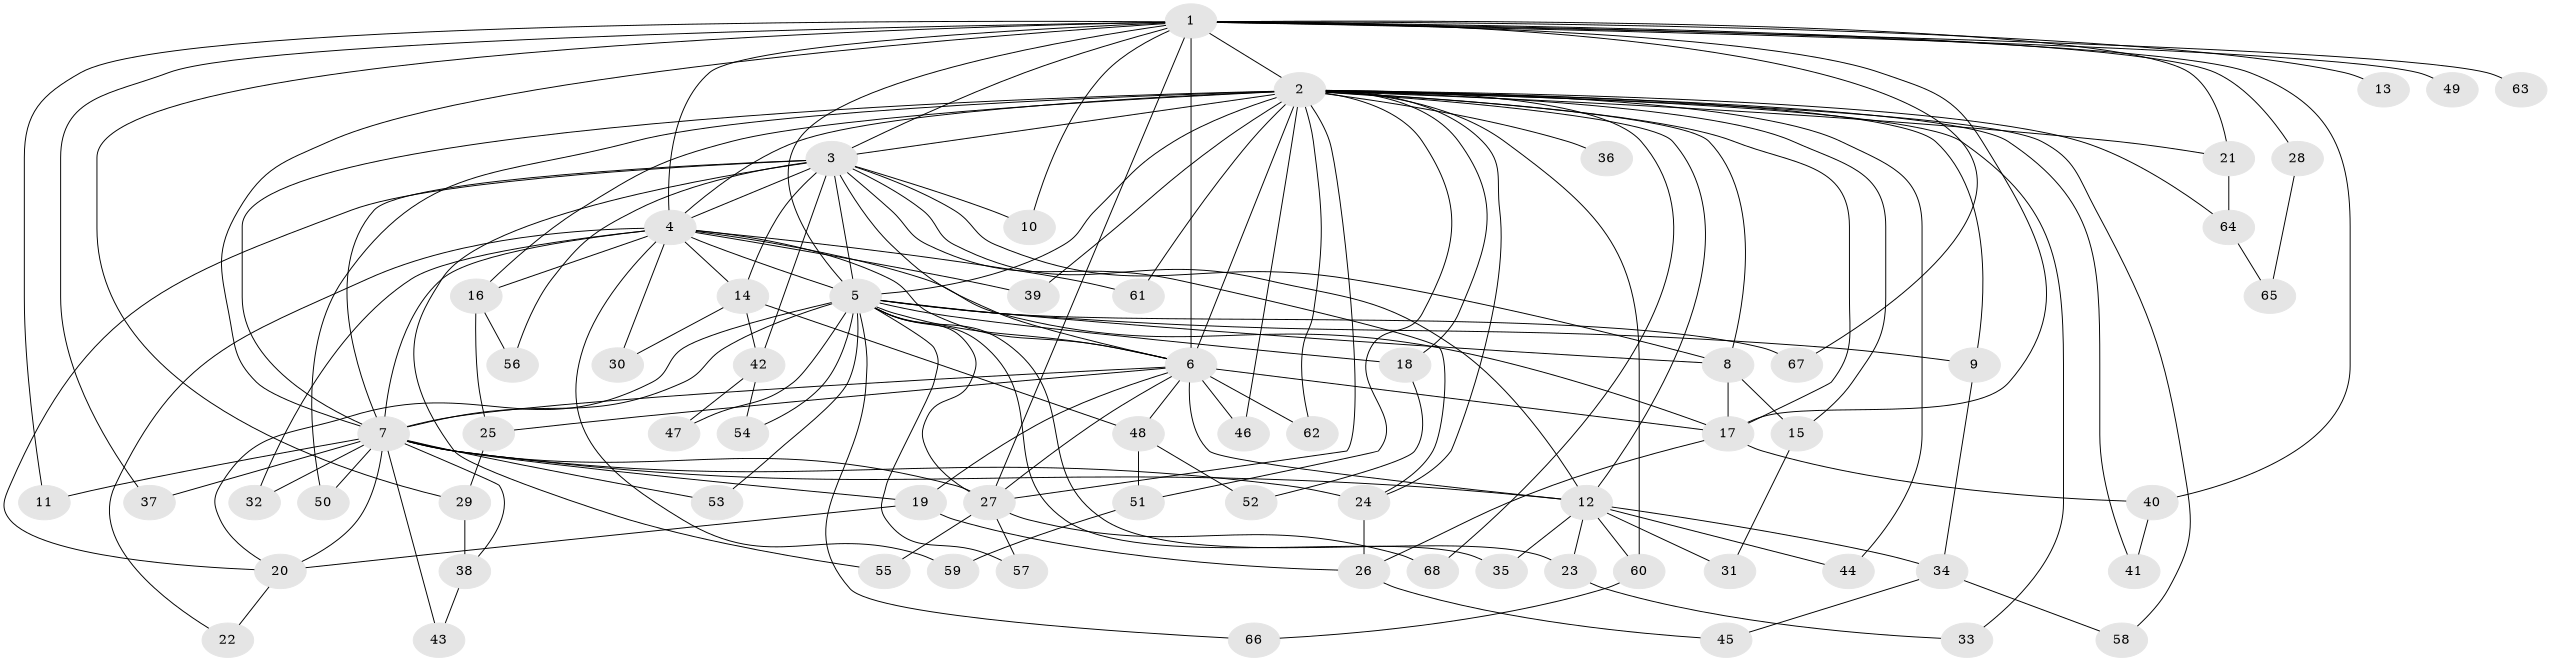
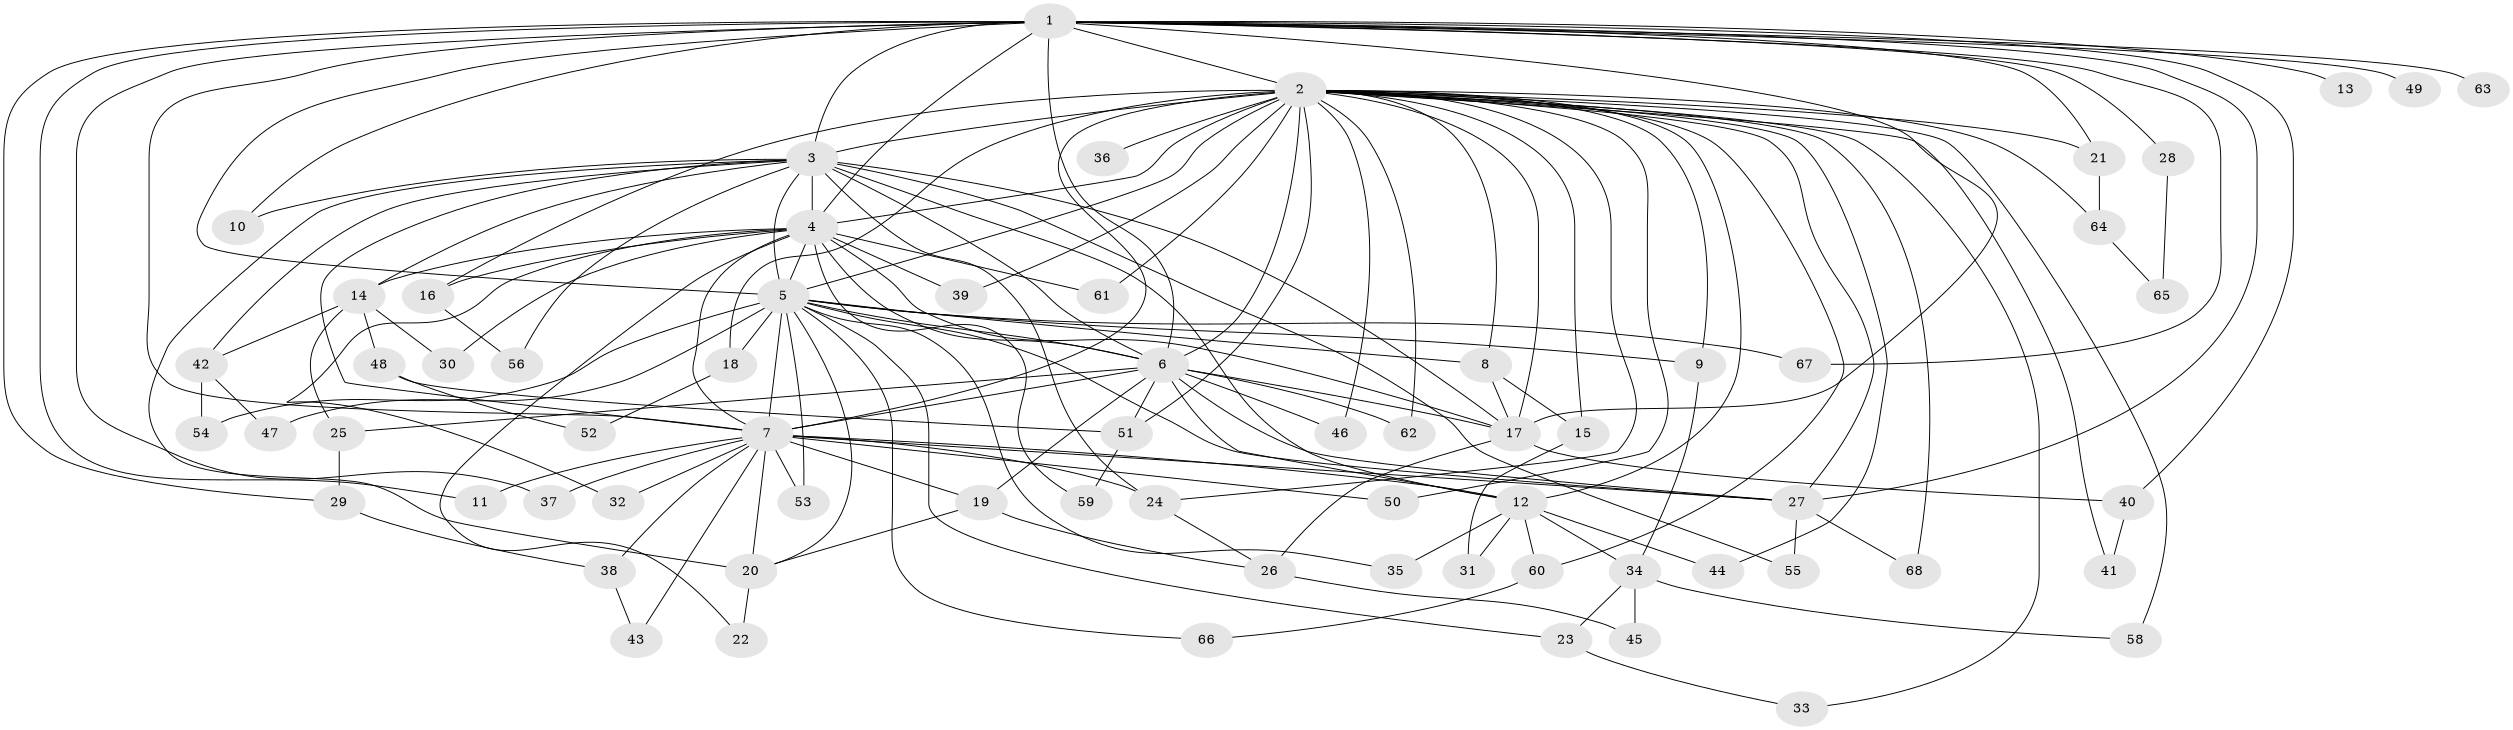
(1293, 273) -> (1189, 238)
(477, 365) -> (311, 360)
(1165, 399) -> (1145, 399)
(1579, 537) -> (1601, 606)
(1022, 571) -> none
